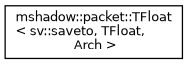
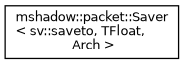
(94, 32) -> (92, 32)
